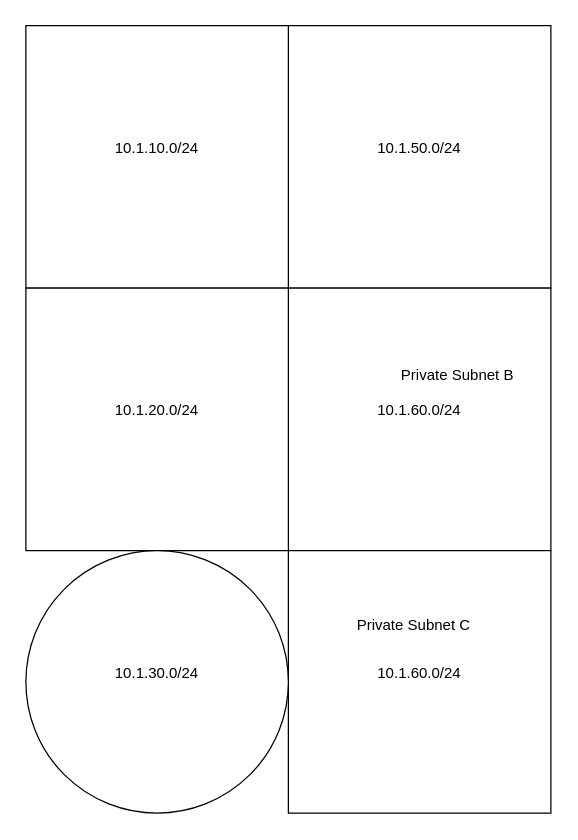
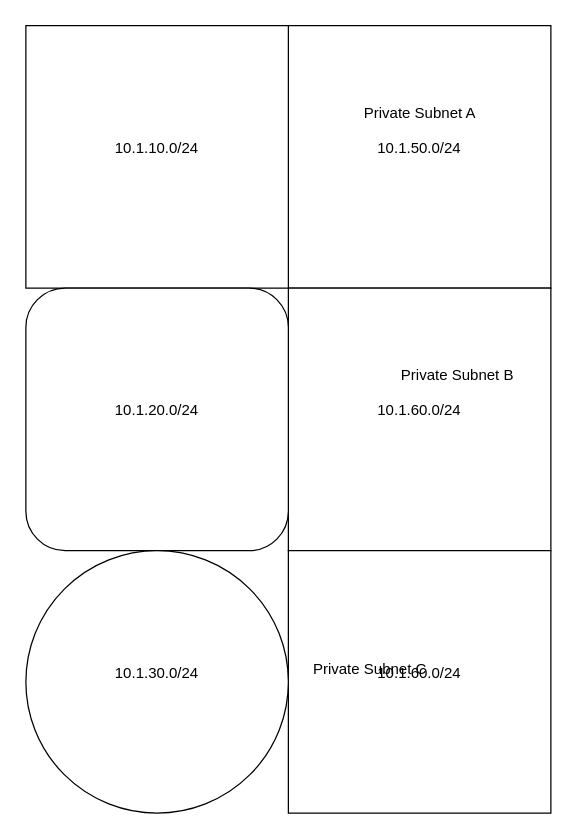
none -> (419, 113)
(157, 419) -> (157, 419)
(413, 626) -> (369, 669)
